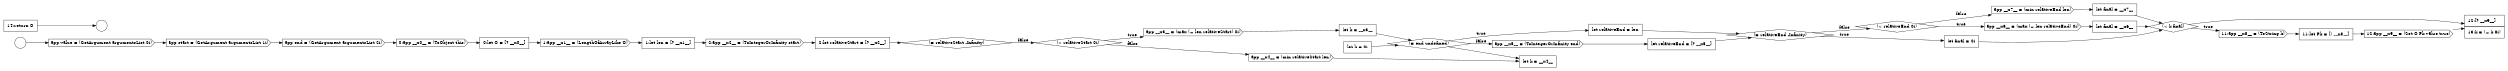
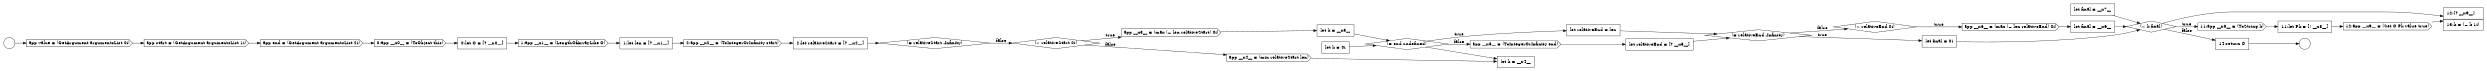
(2033, 10) -> none
(2484, 32) -> (2463, 25)
none -> (2188, 34)
